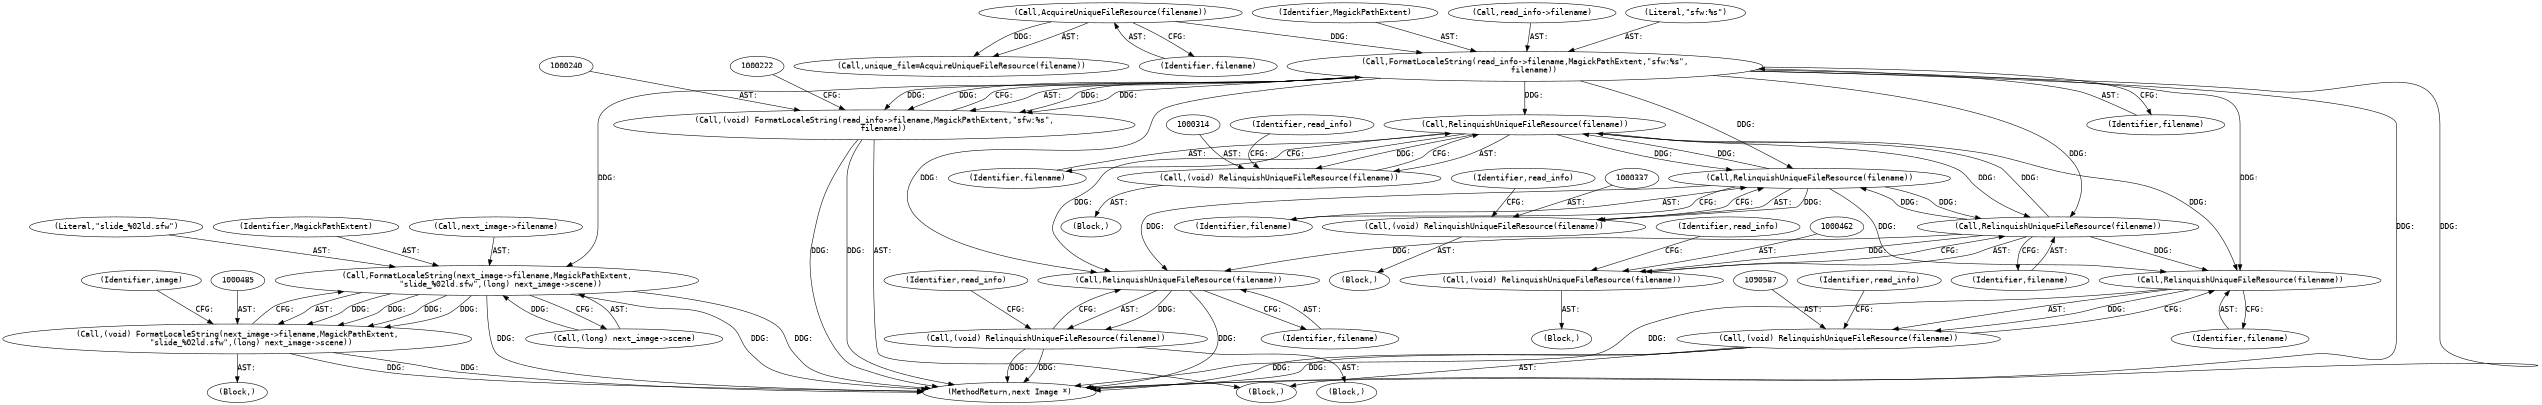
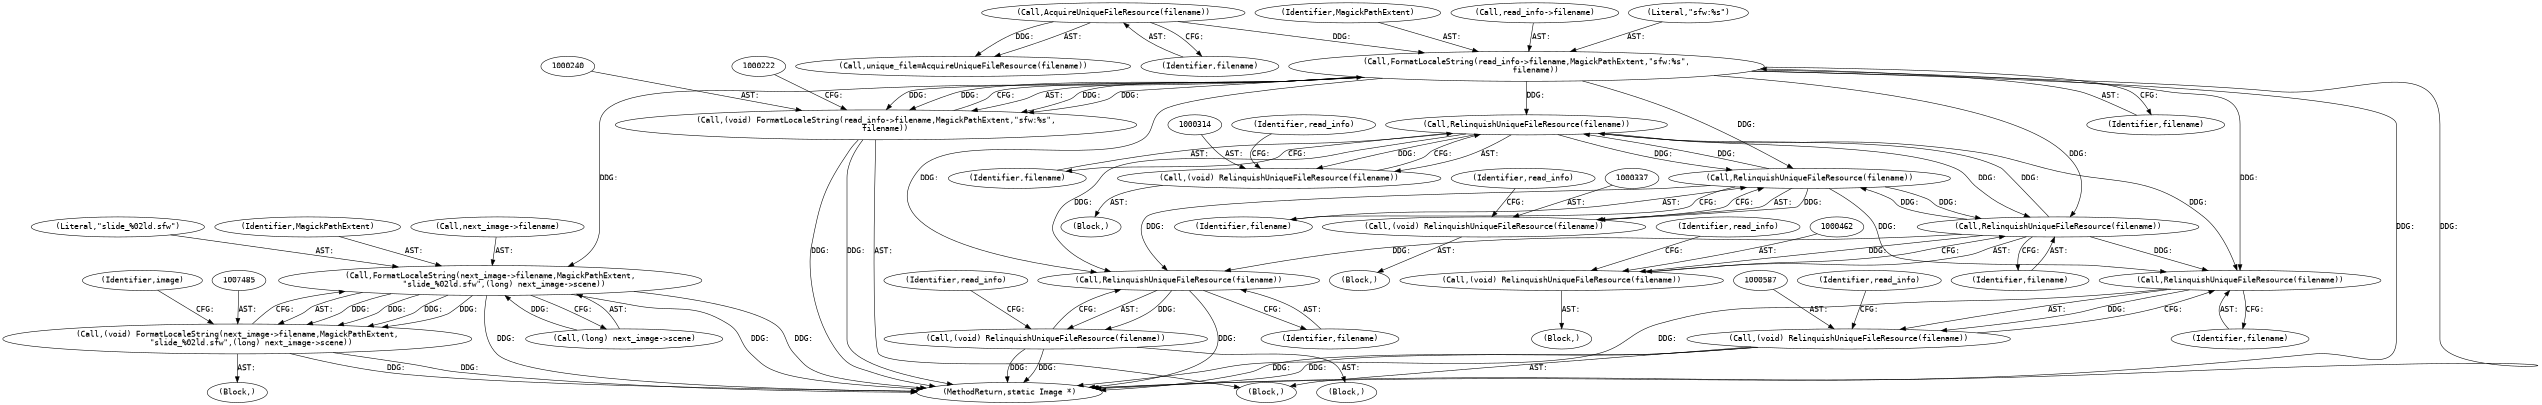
(238, 280) -> (239, 280)
(1760, 280) -> (1760, 280)
(1009, 392) -> (1009, 392)
